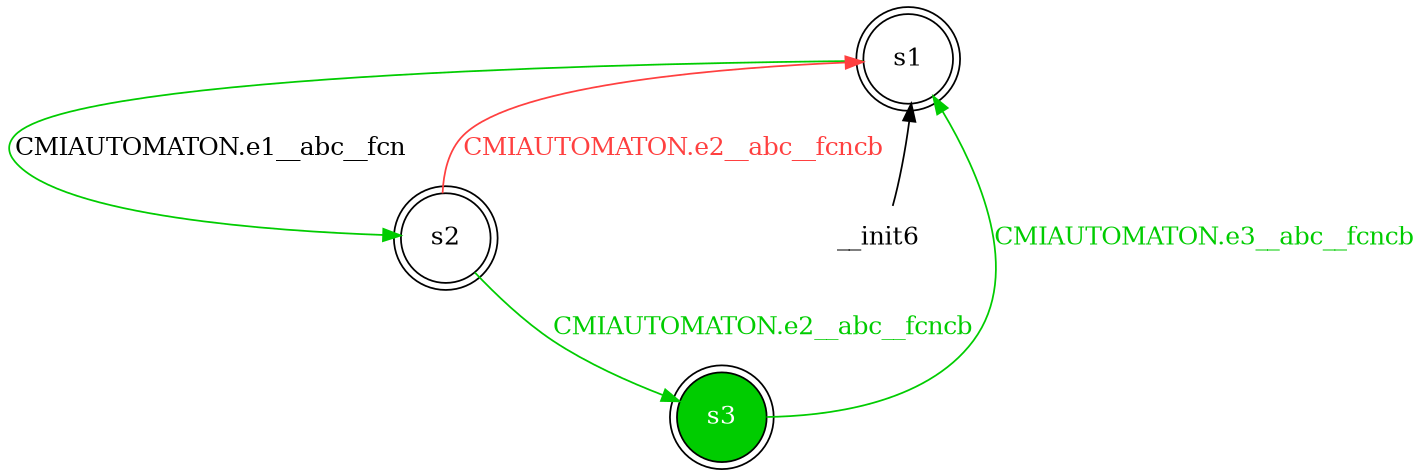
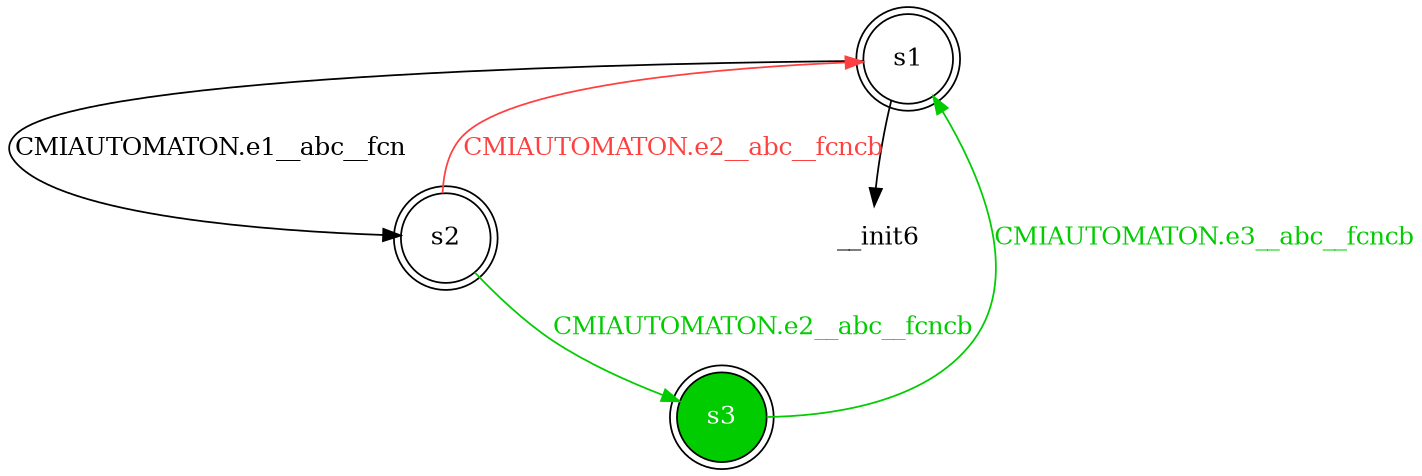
(231, 88) -> (231, 88)
(902, 164) -> (882, 144)
